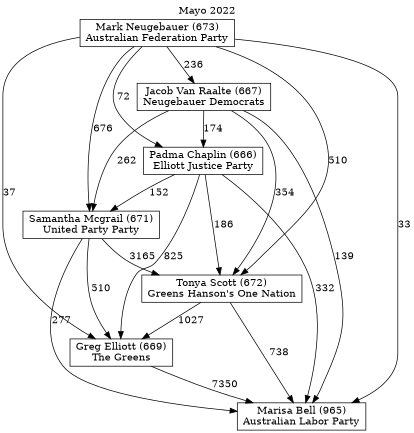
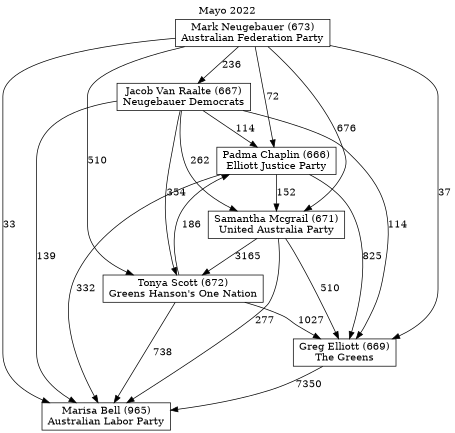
(213, 129) -> (246, 129)
none -> (375, 184)
(212, 221) -> (179, 216)
(91, 225) -> (276, 225)
